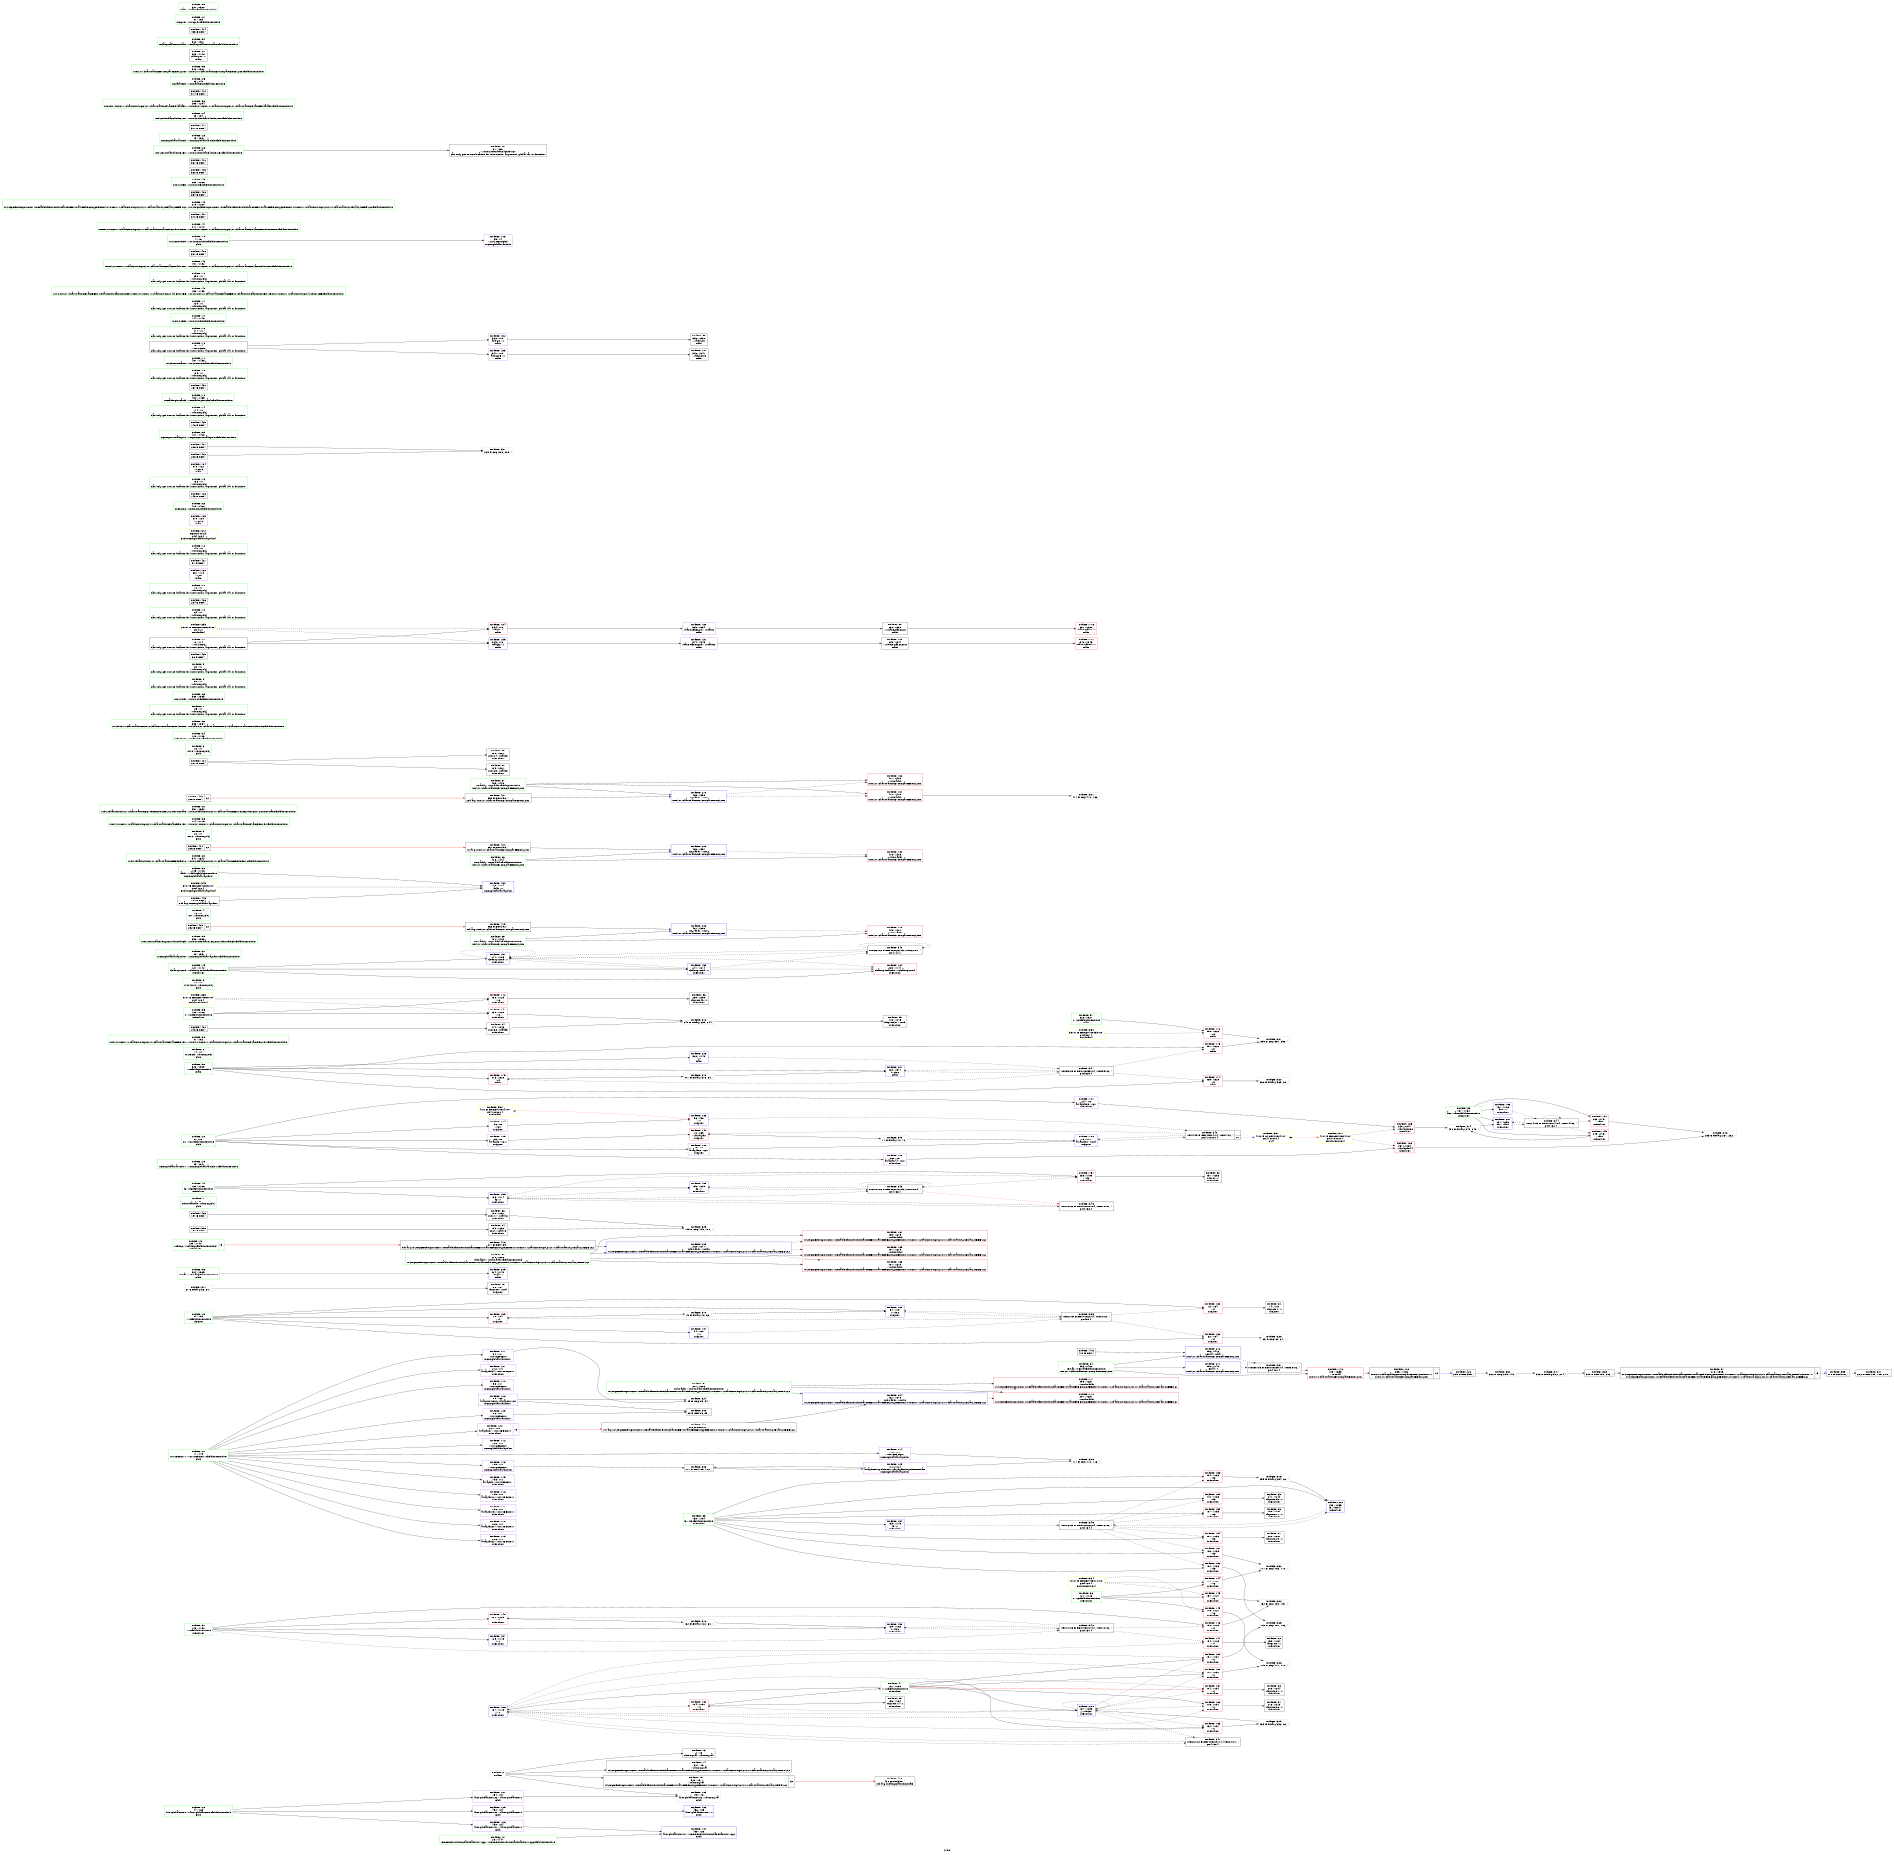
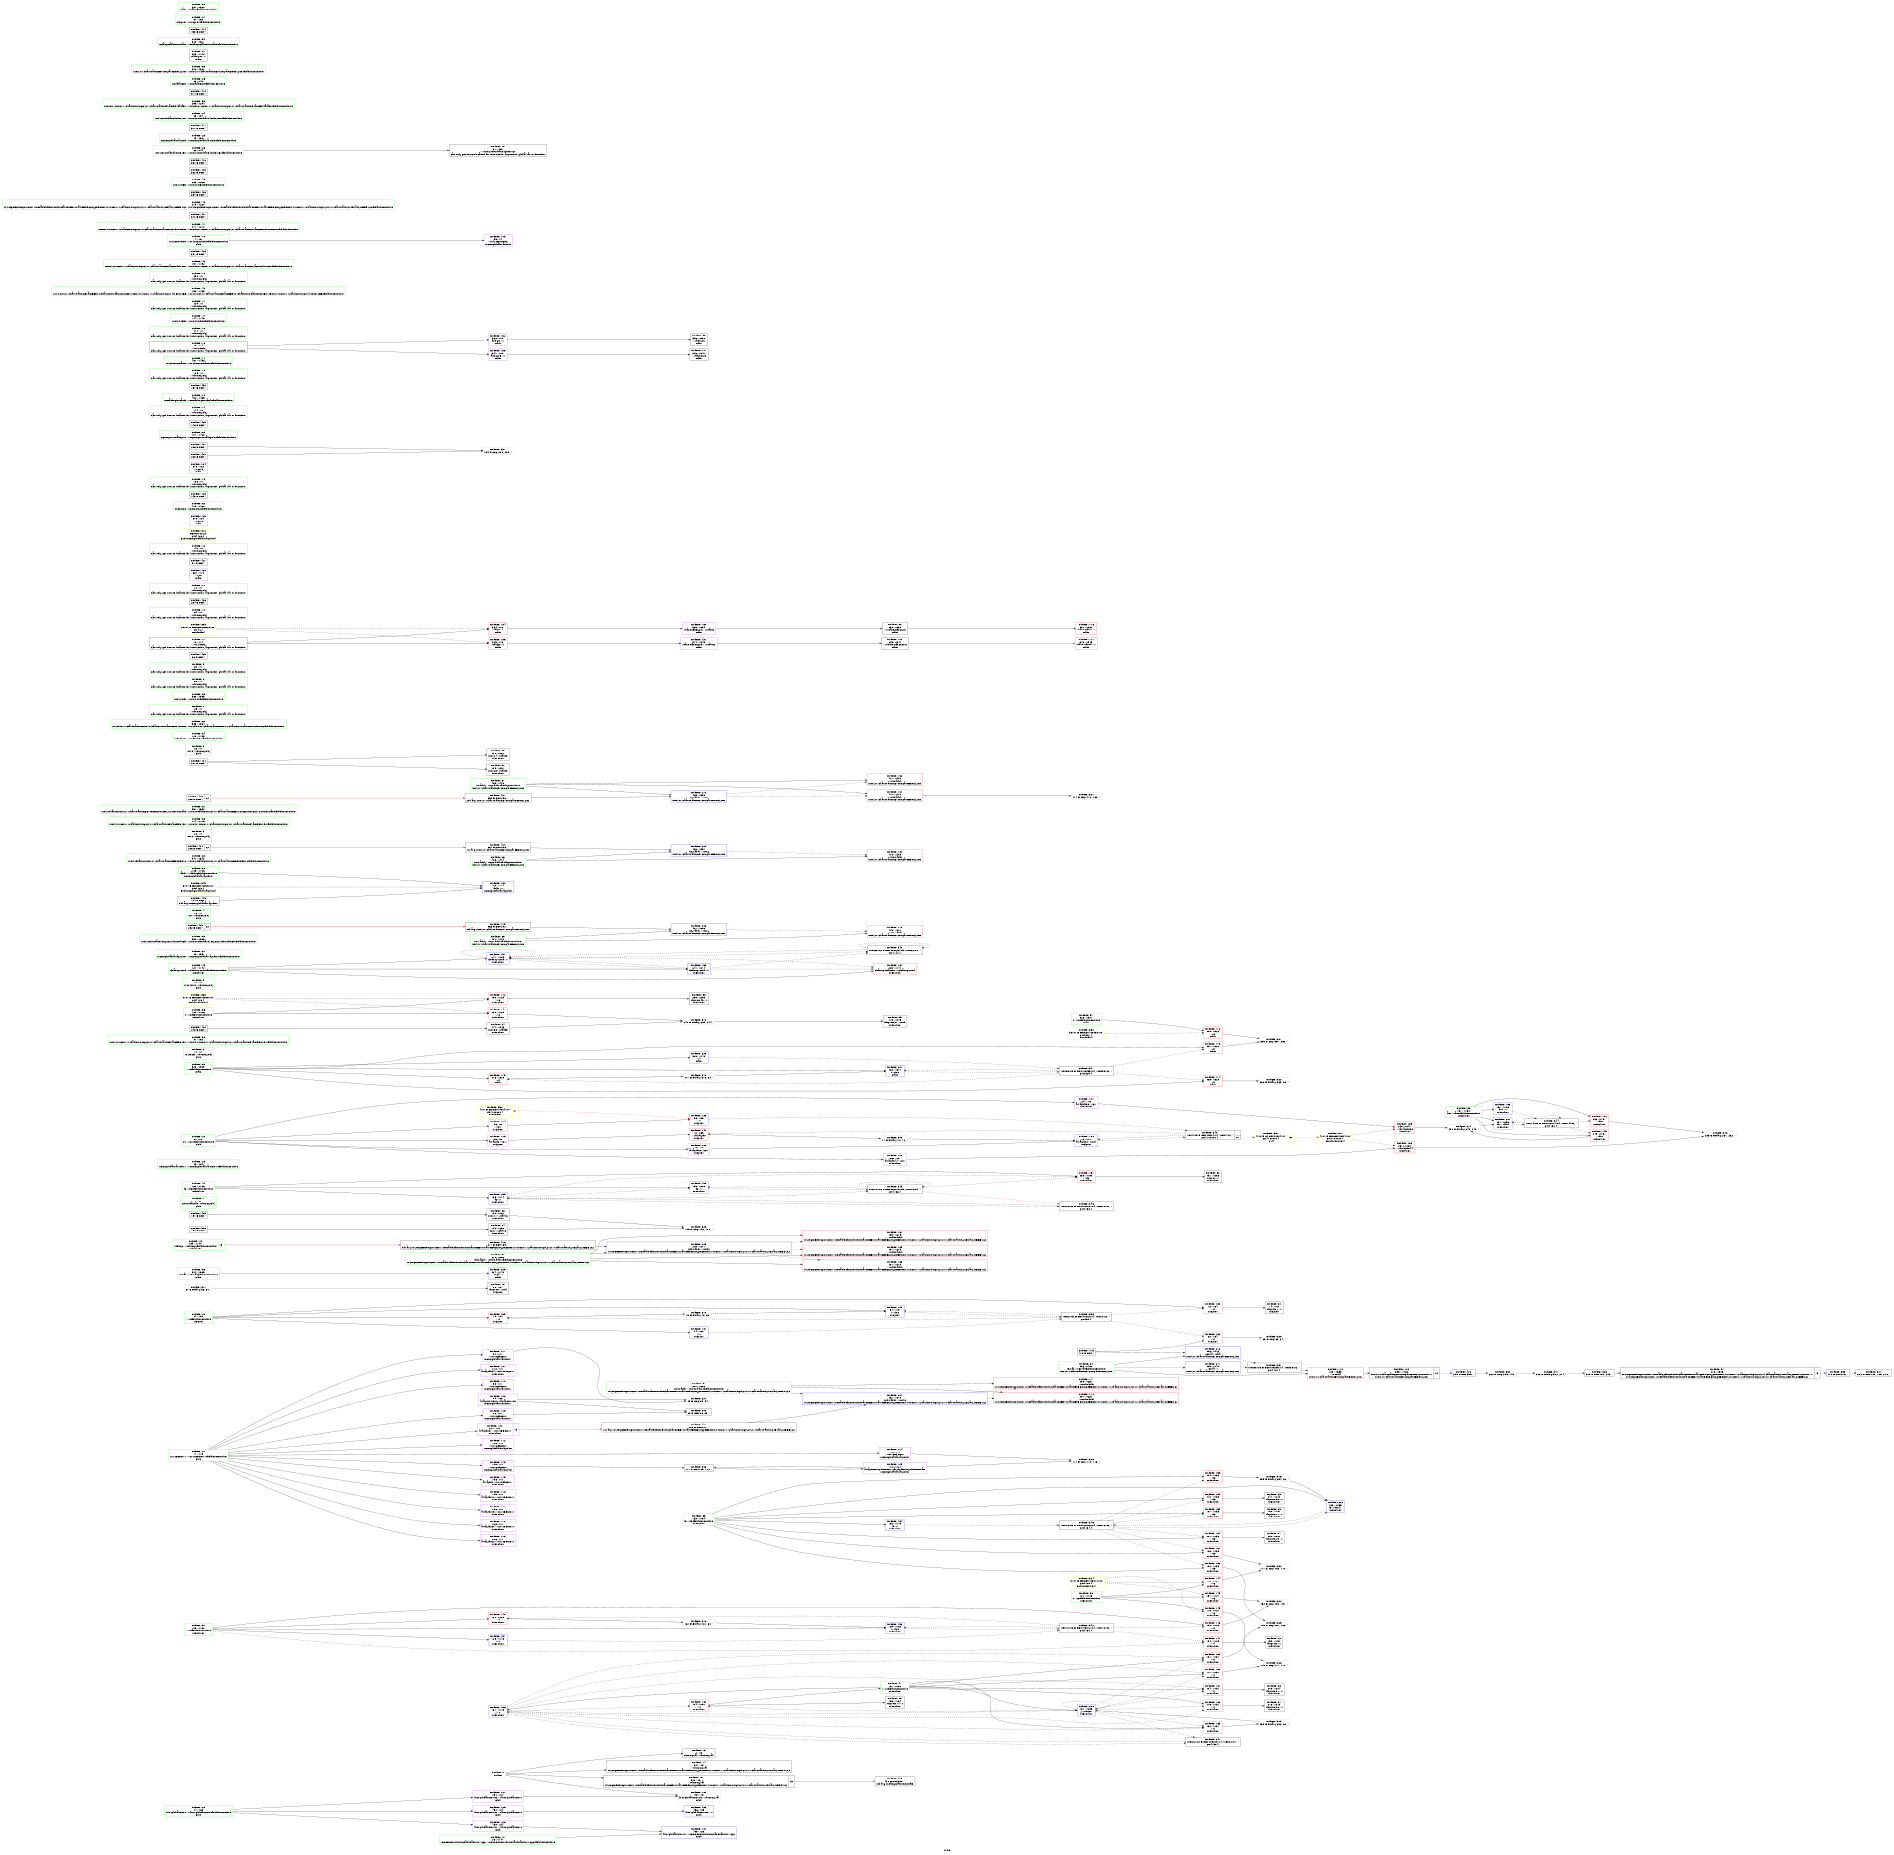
(498, 644) -> (498, 644)
(991, 644) -> (991, 644)
(707, 1344) -> (1149, 1349)
(1056, 1689) -> (1056, 1689)
